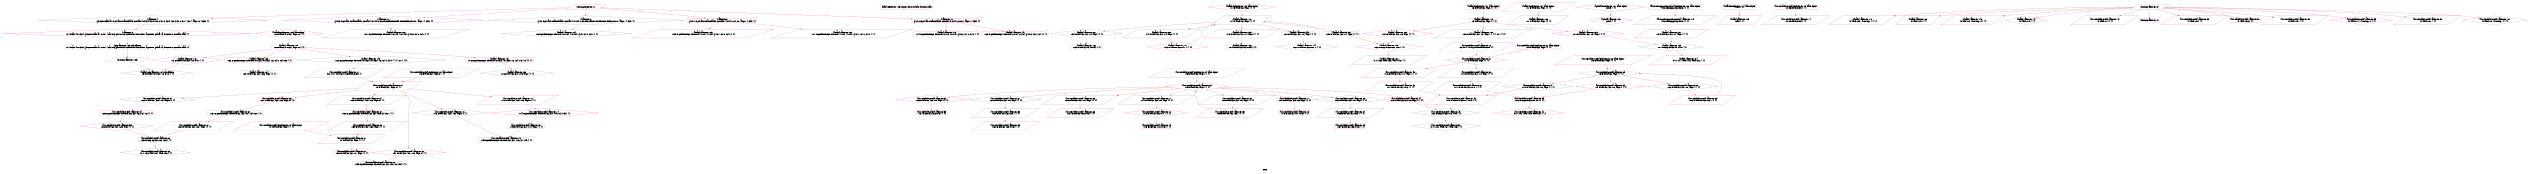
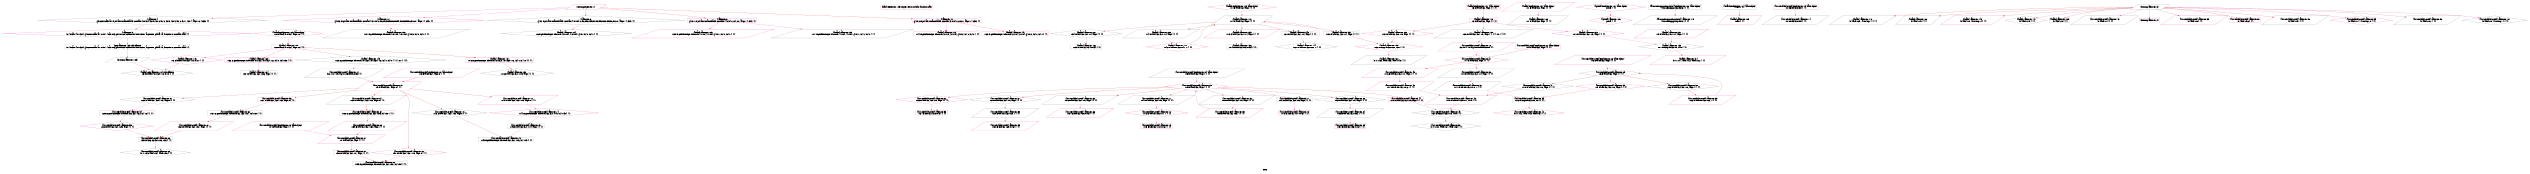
none -> (2059, 20)
